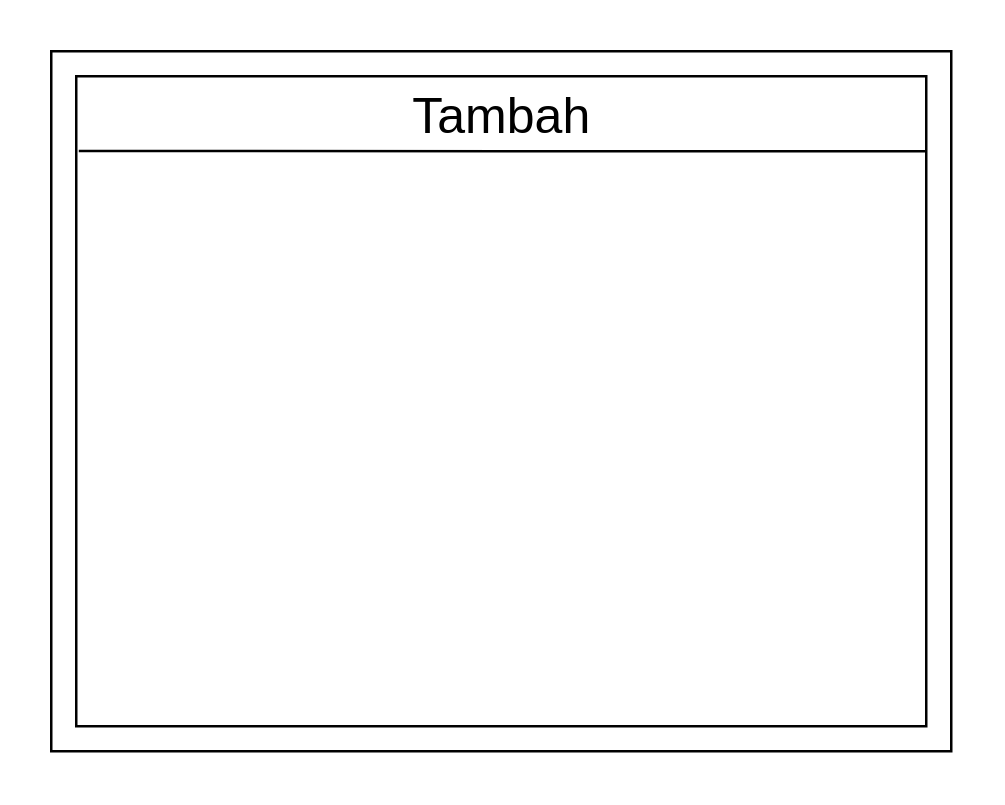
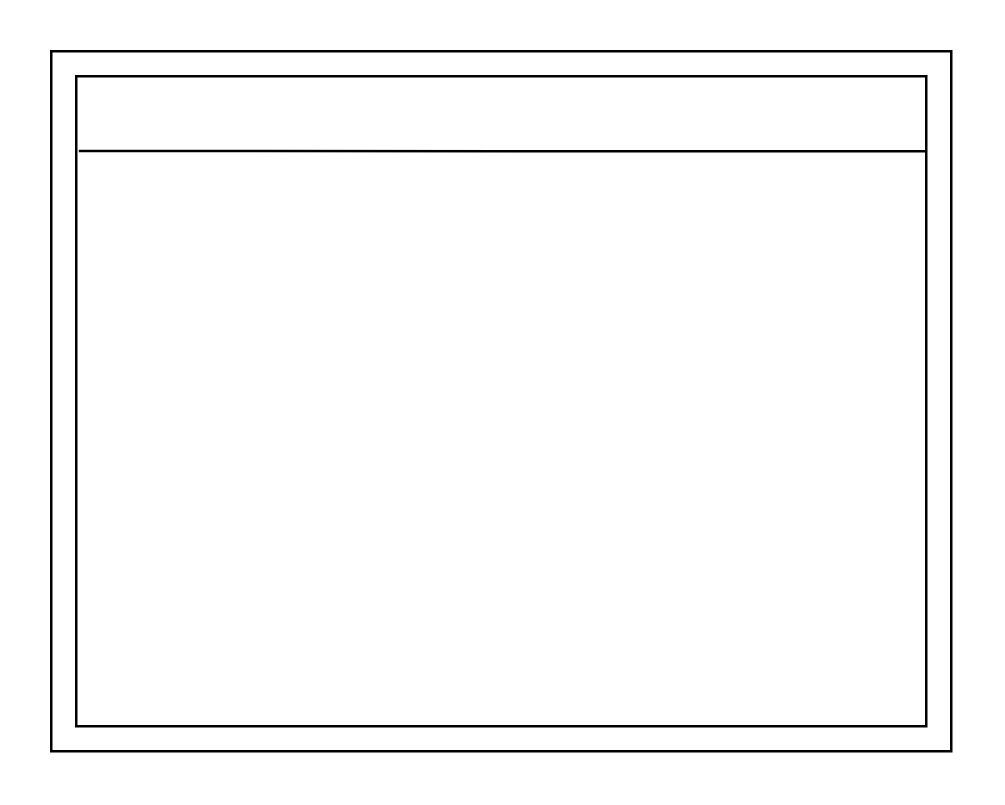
(501, 114) -> none
